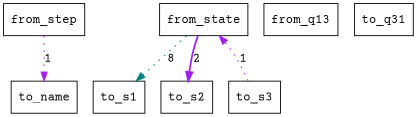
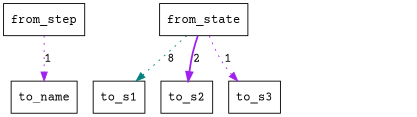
(301, 20) -> none
(384, 20) -> none
(238, 61) -> (219, 56)
